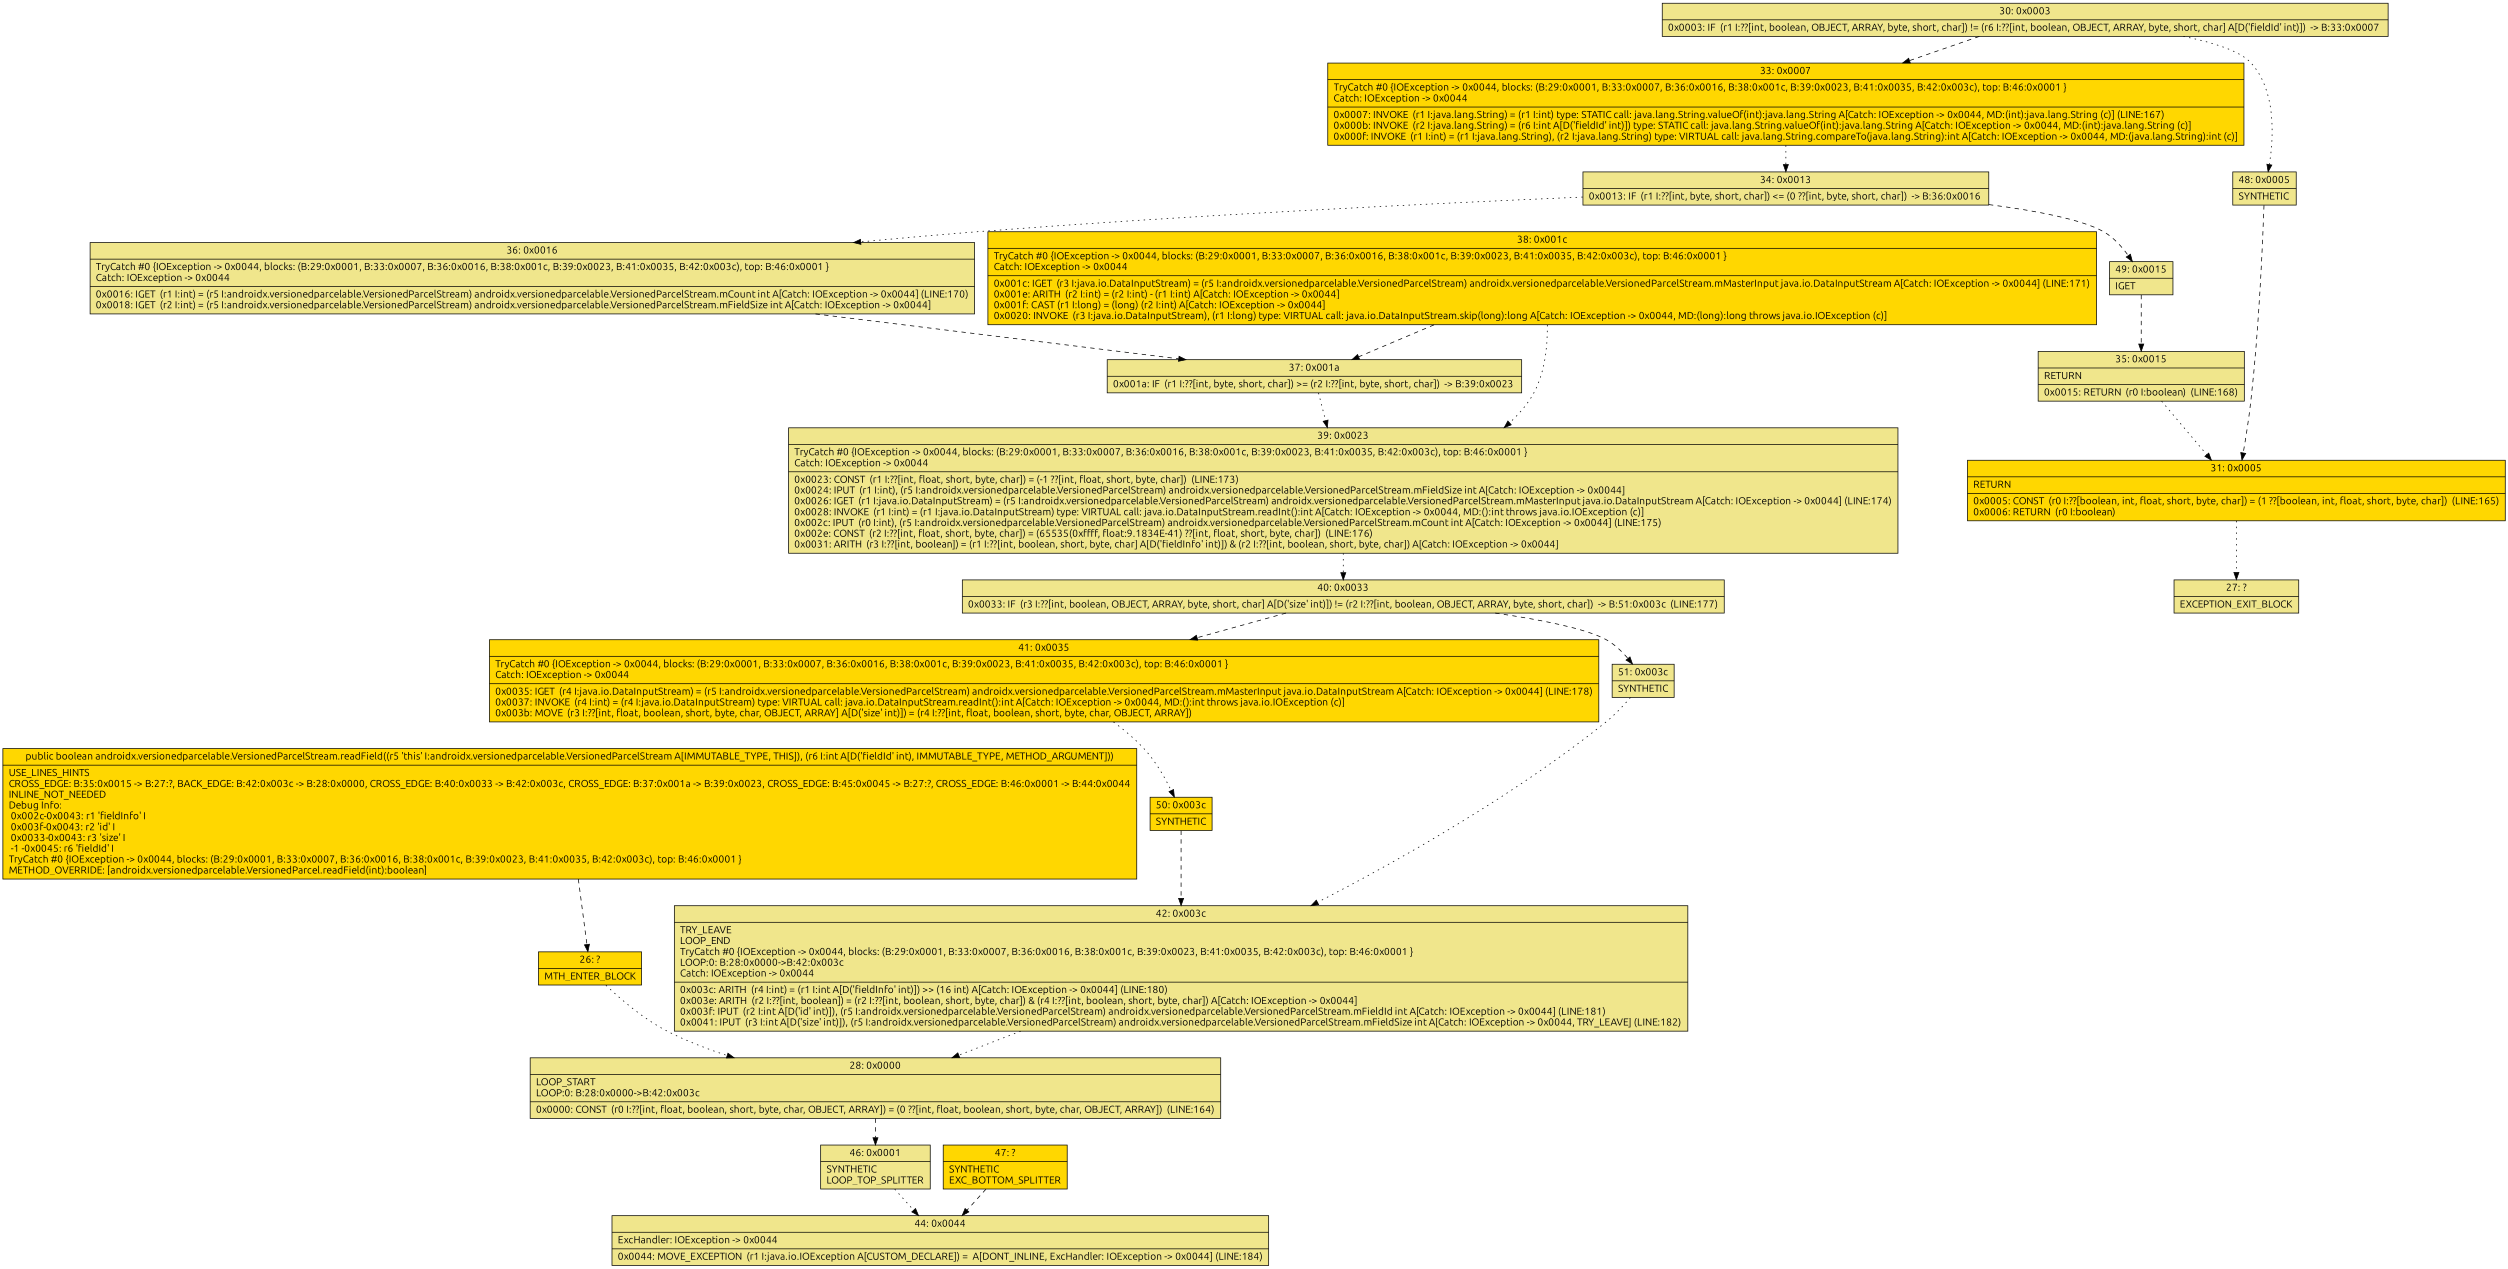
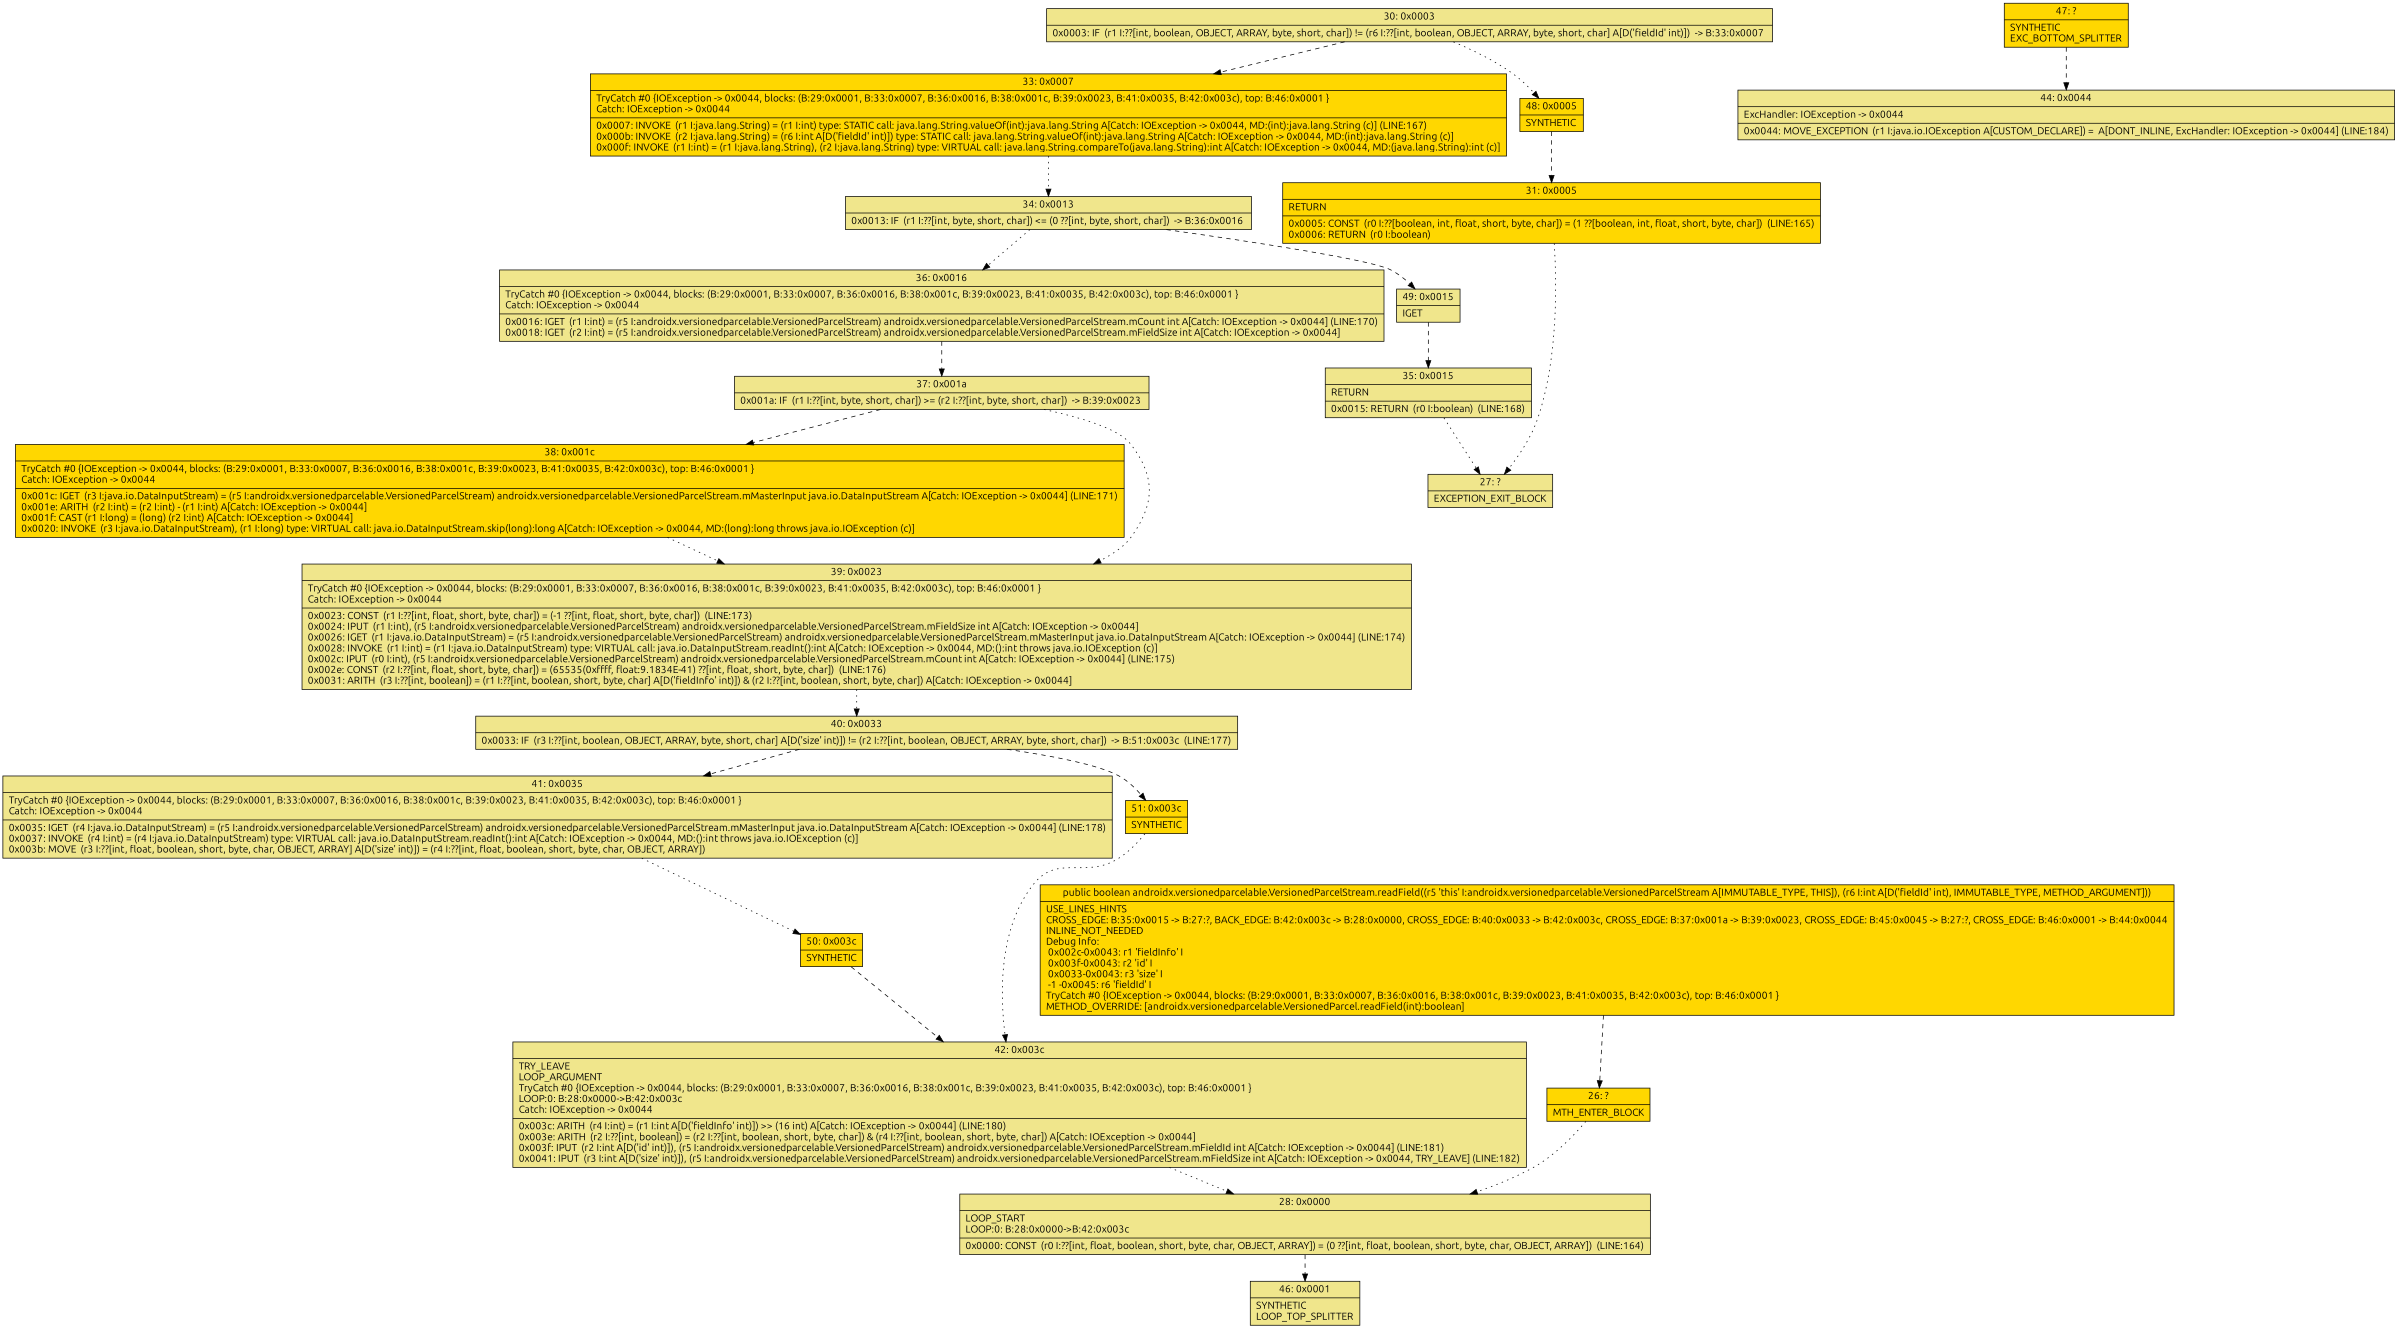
(2264, 188) -> (1552, 115)
(1396, 341) -> (817, 426)
(2184, 428) -> (1460, 443)
(1044, 681) -> (558, 817)
(1643, 681) -> (1157, 817)
(705, 941) -> (560, 1077)
(904, 1200) -> none
